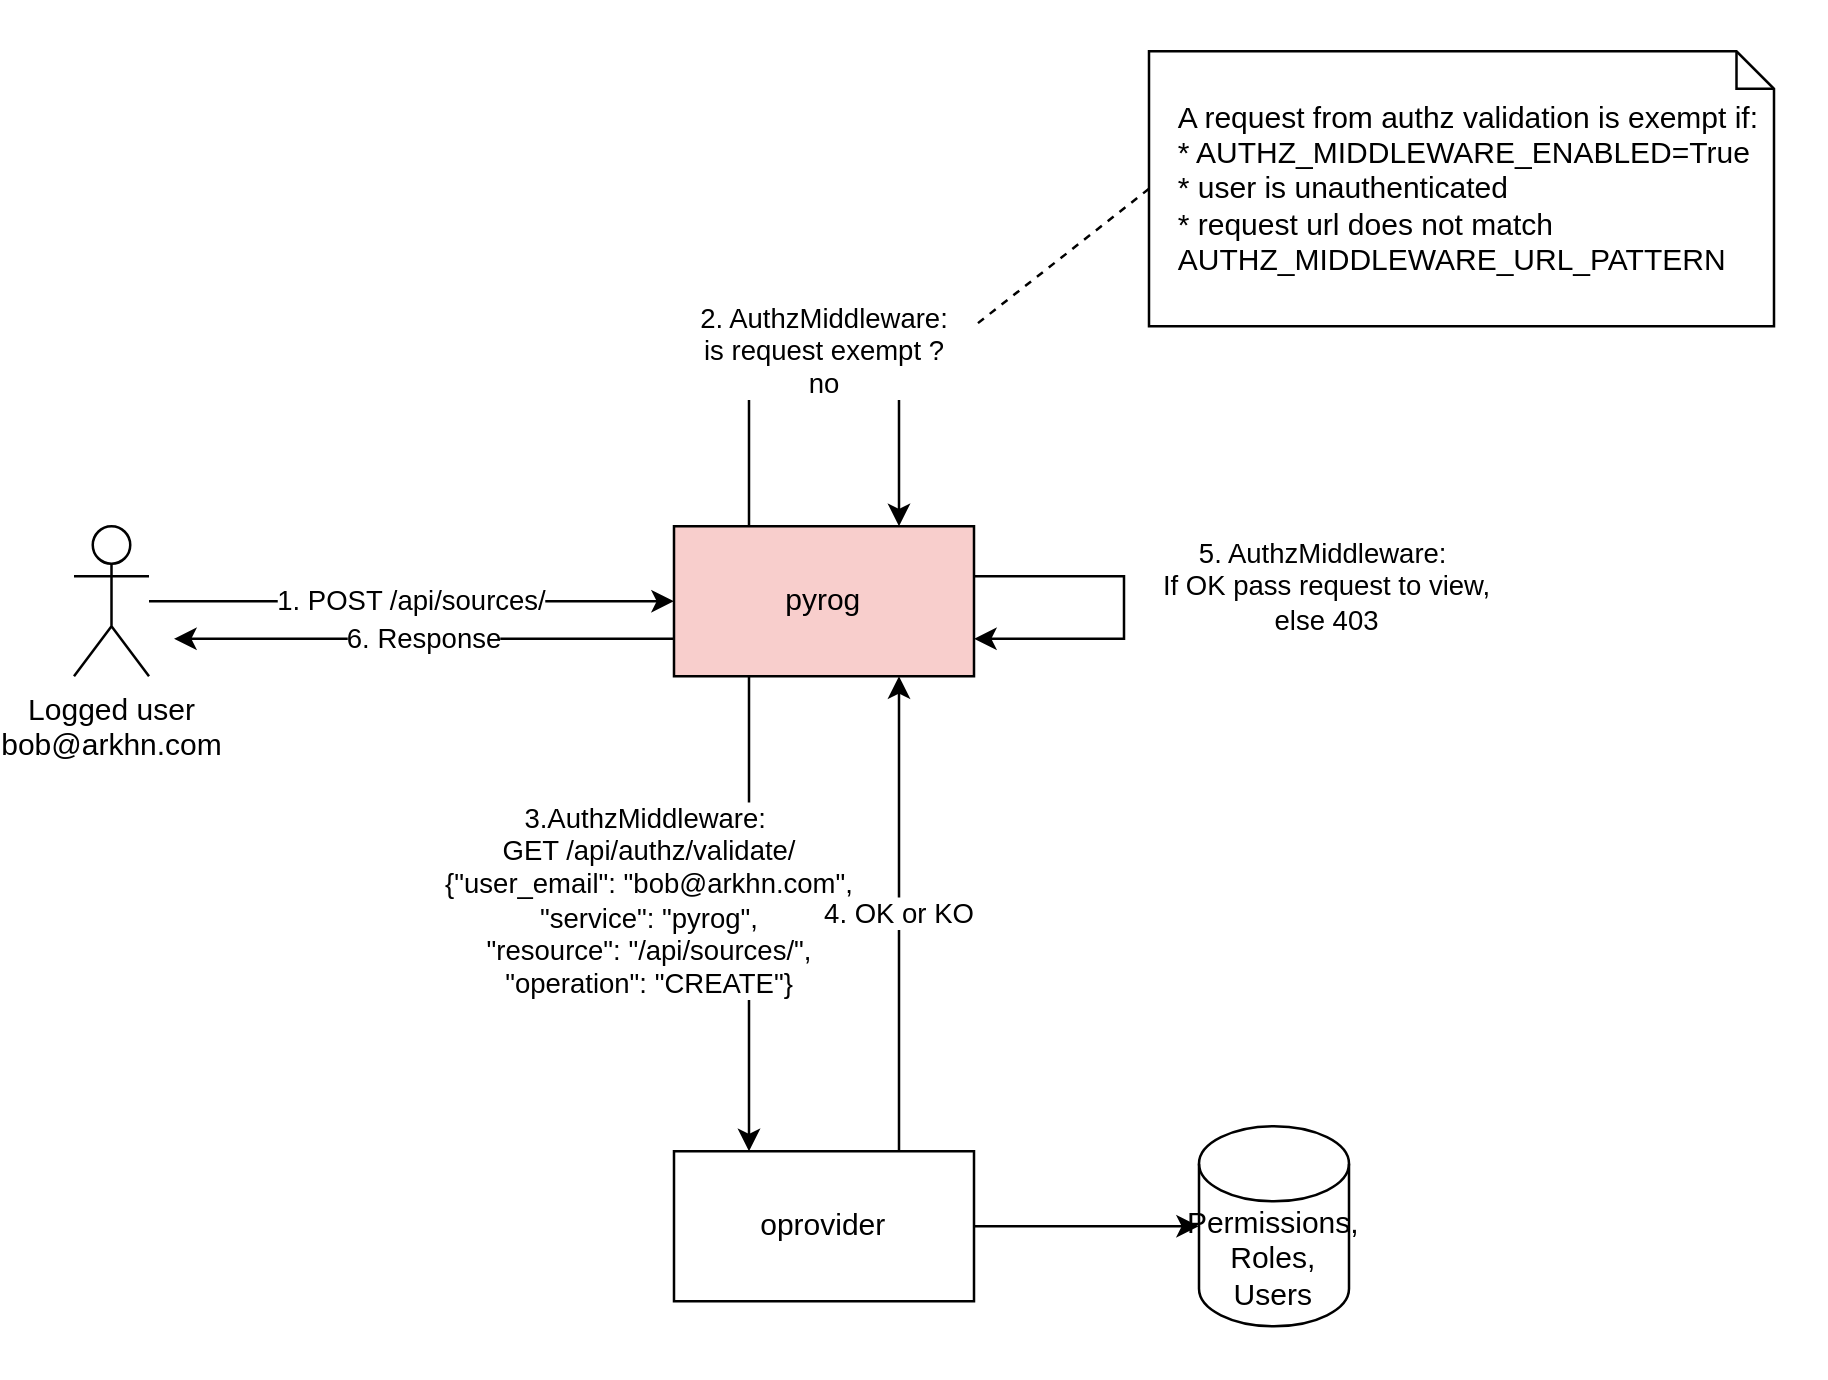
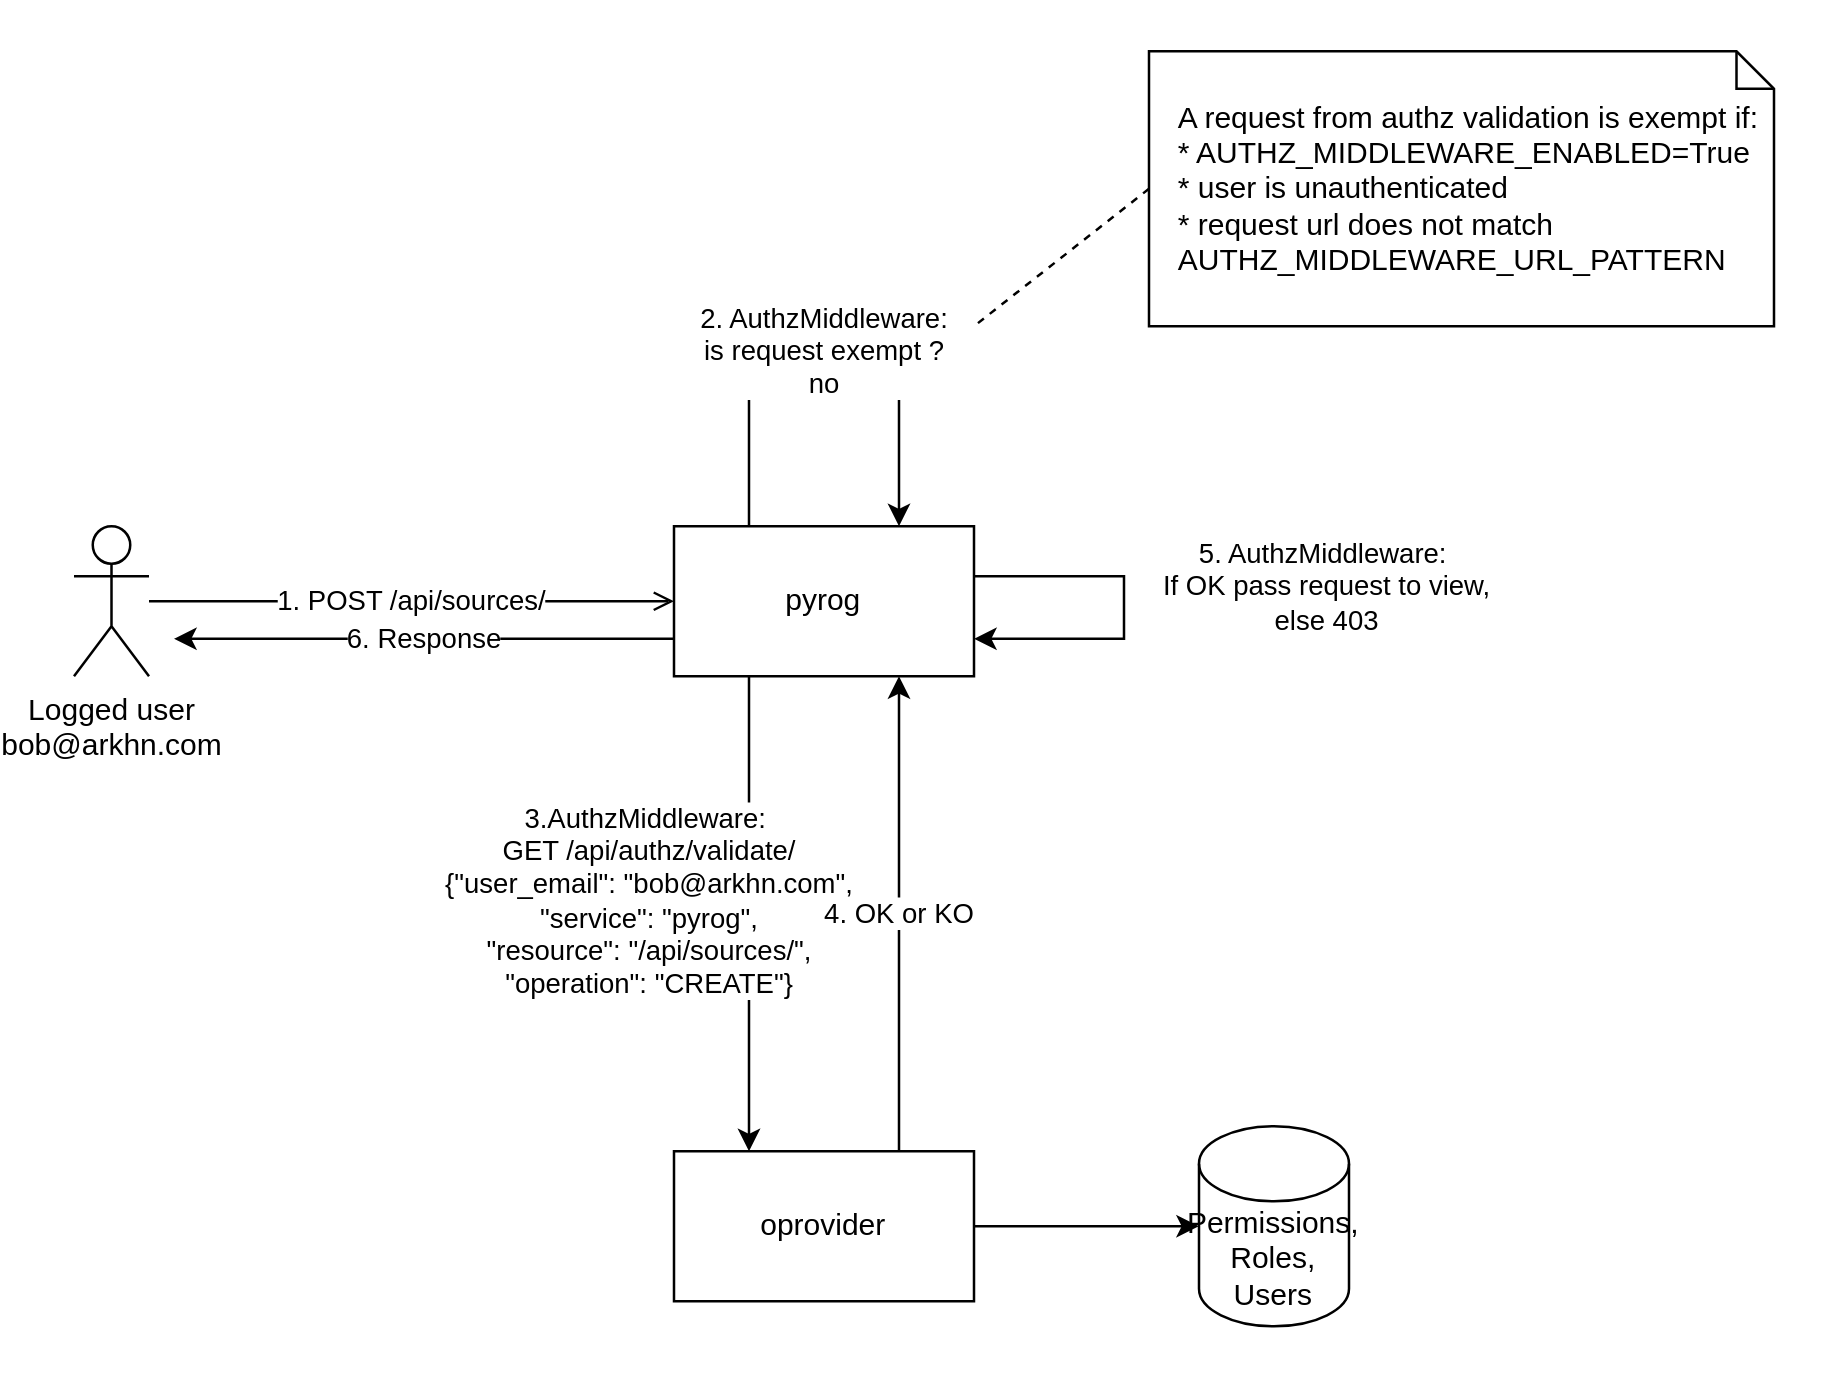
(656, 601) -> (660, 601)
(824, 601) -> (824, 601)
